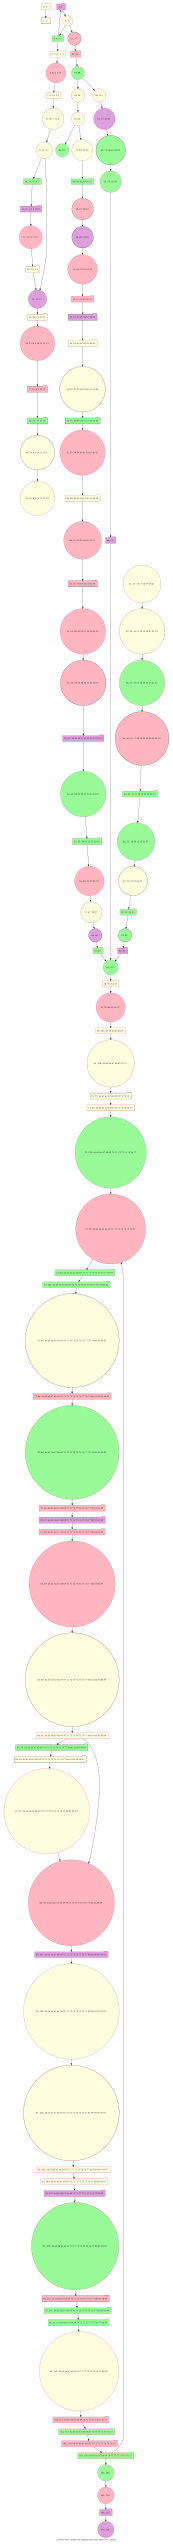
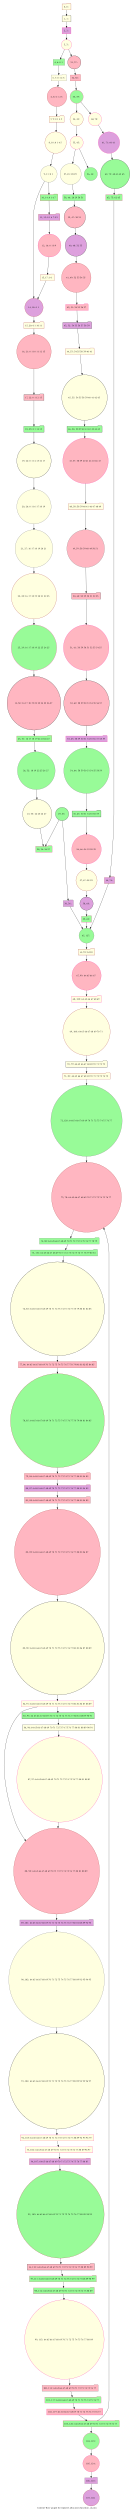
(59, 24) -> (67, 24)
(111, 182) -> (114, 198)
none -> (34, 526)
(127, 921) -> (53, 832)
